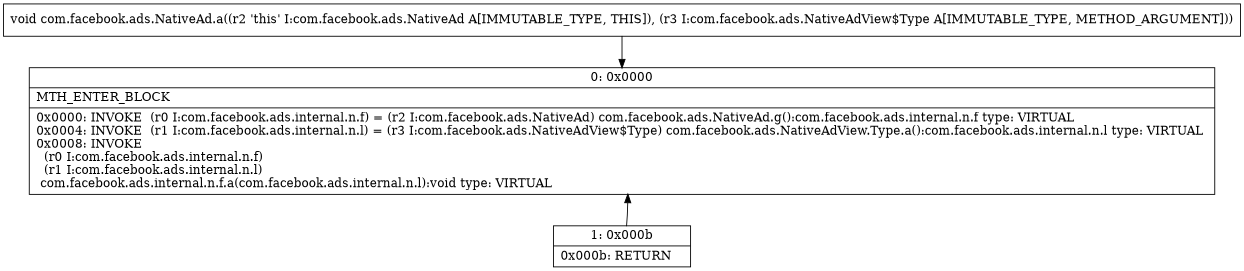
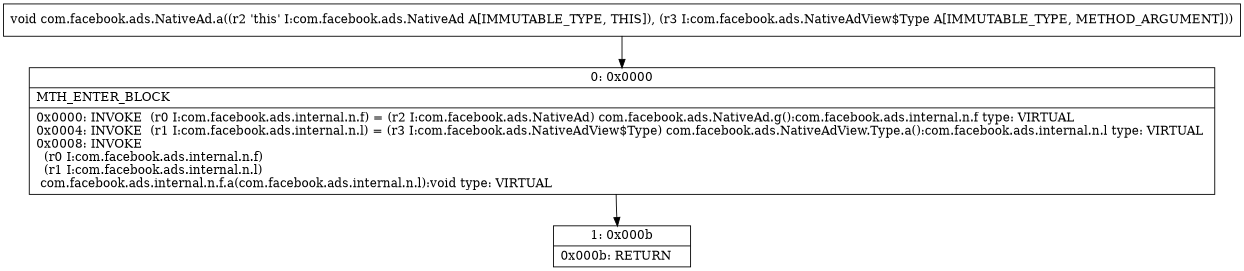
(627, 215) -> (616, 206)
